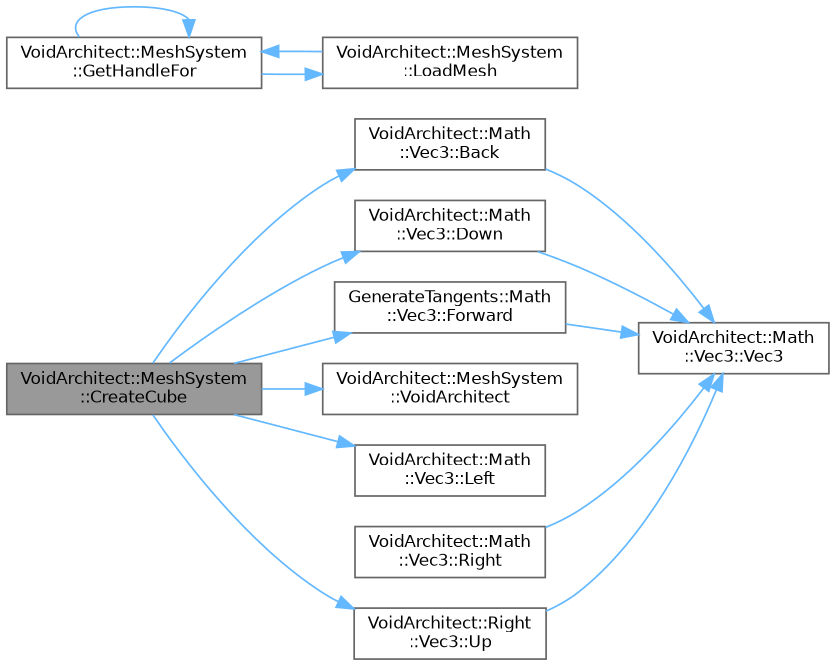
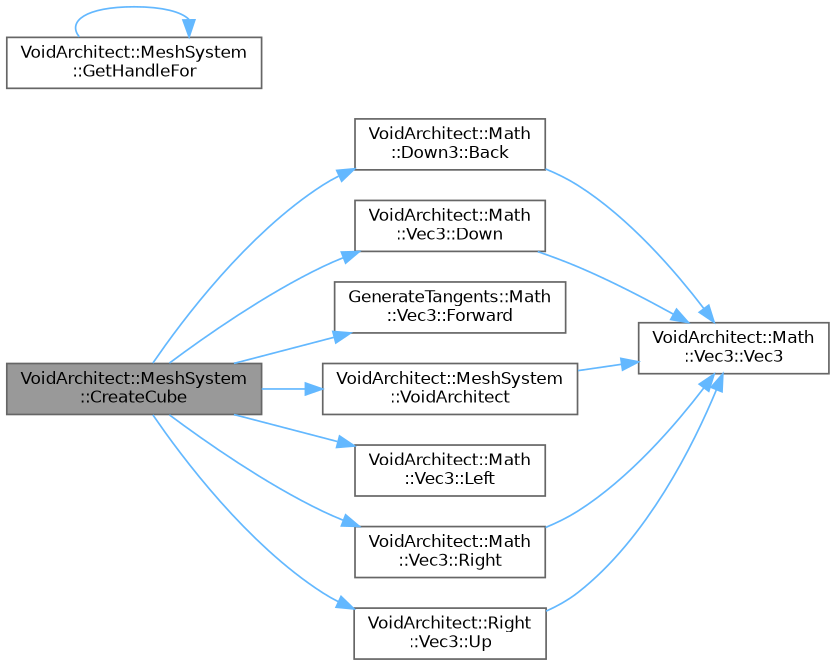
(450, 63) -> none
(450, 144) -> (450, 144)
(593, 328) -> (600, 367)
none -> (253, 472)
